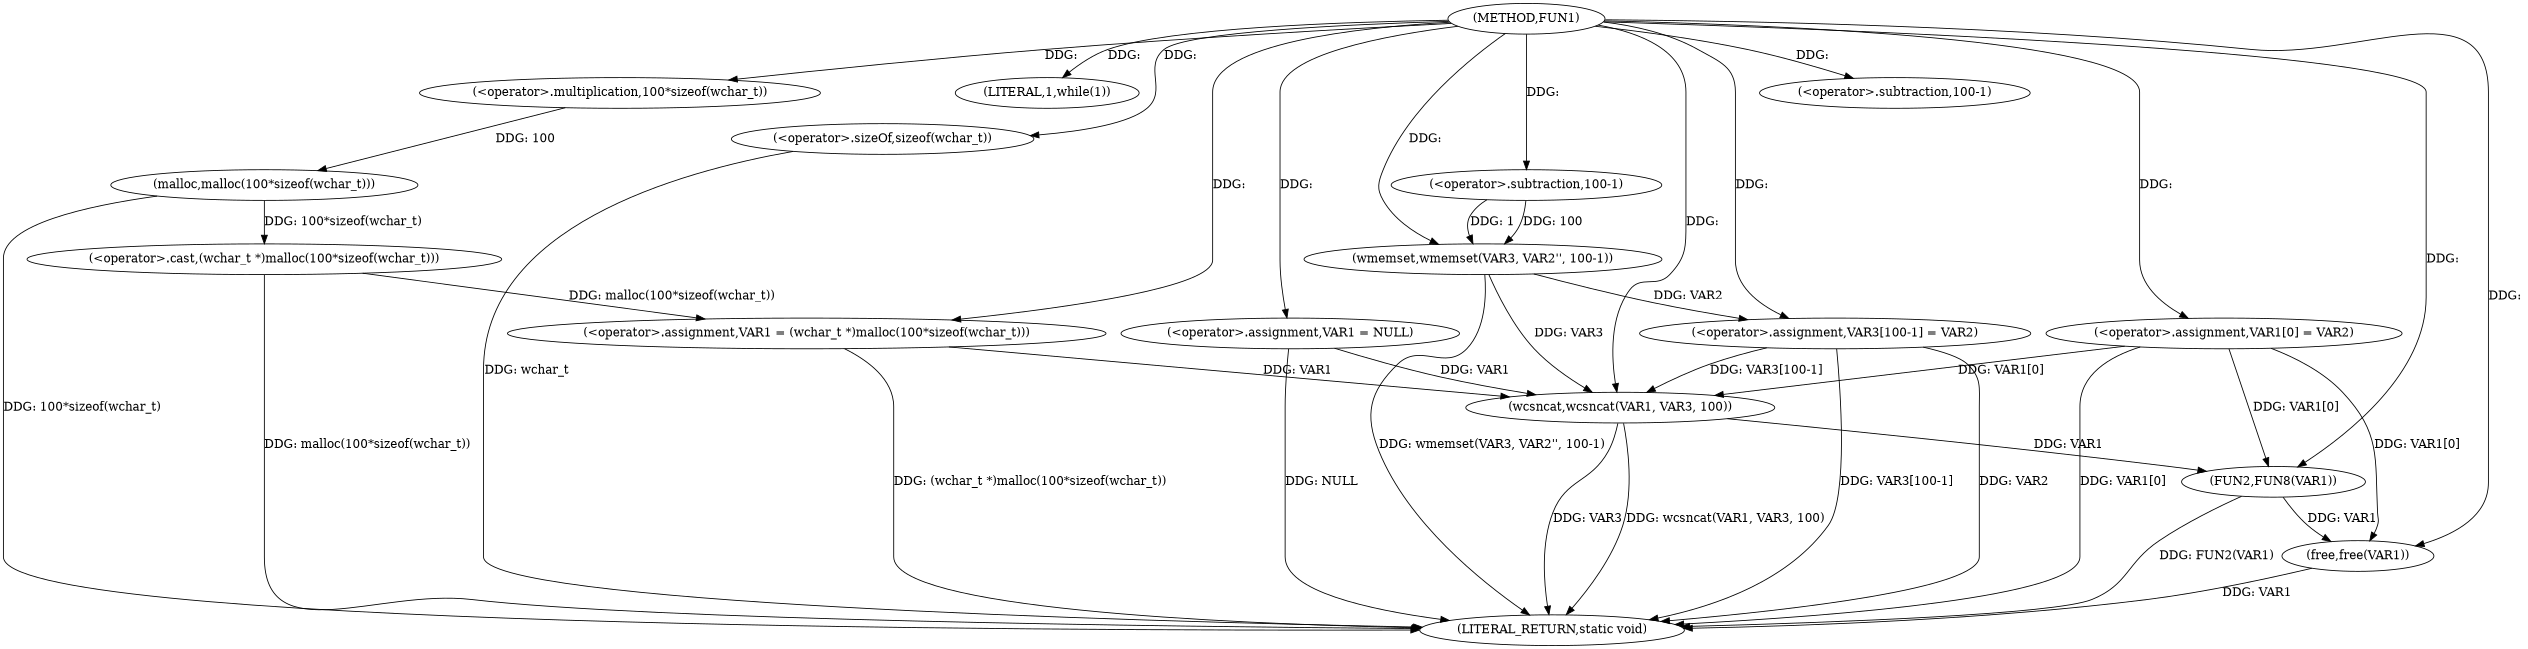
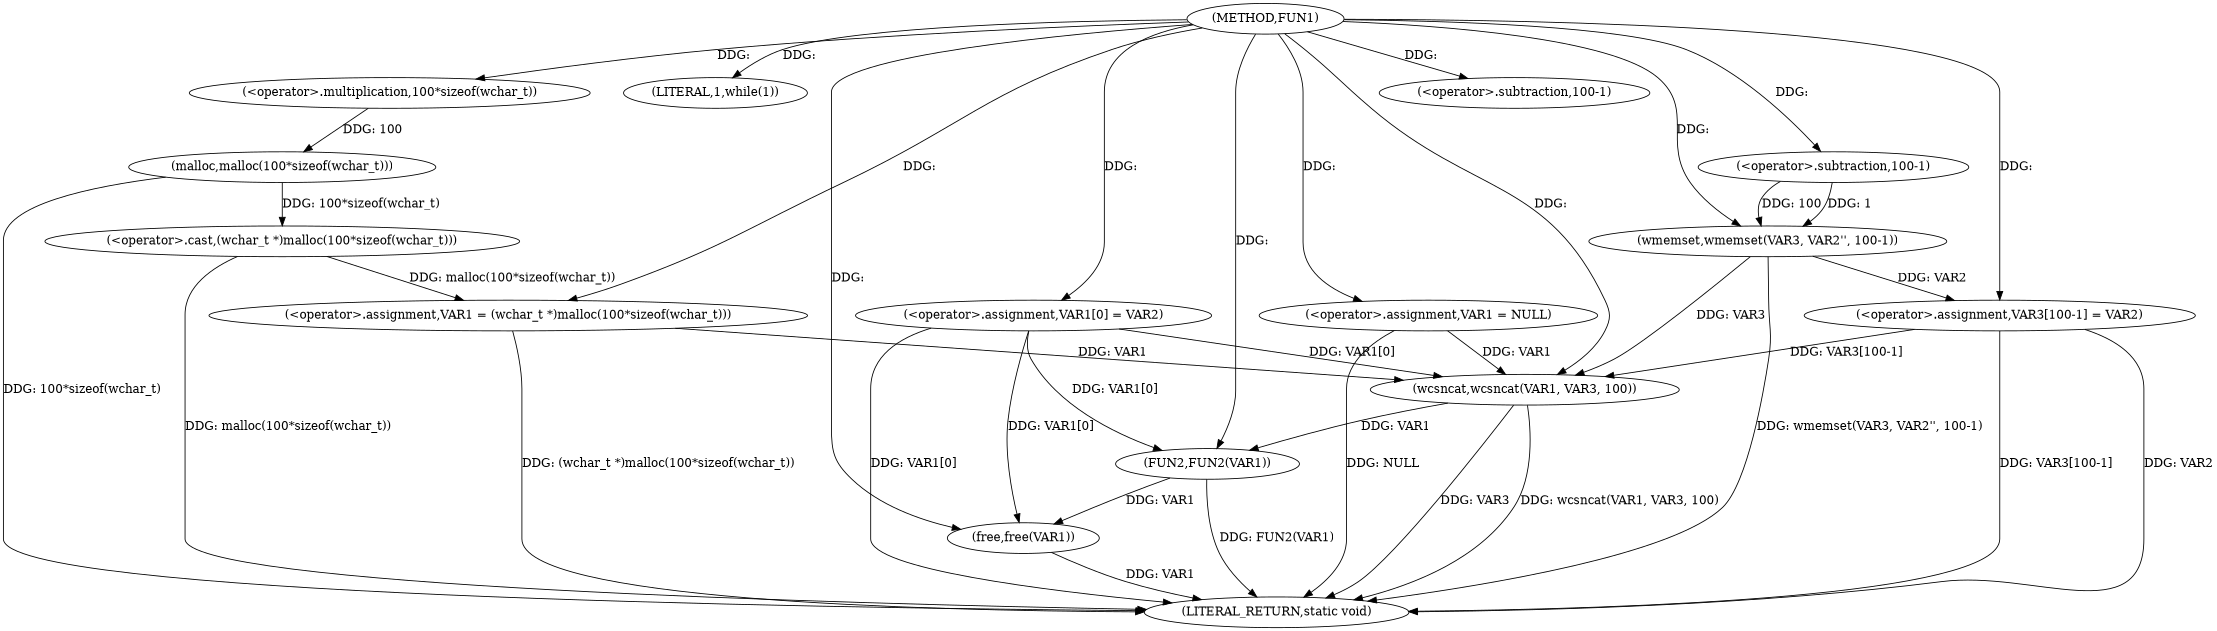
(883, 139) -> none
(2274, 482) -> (1208, 464)
